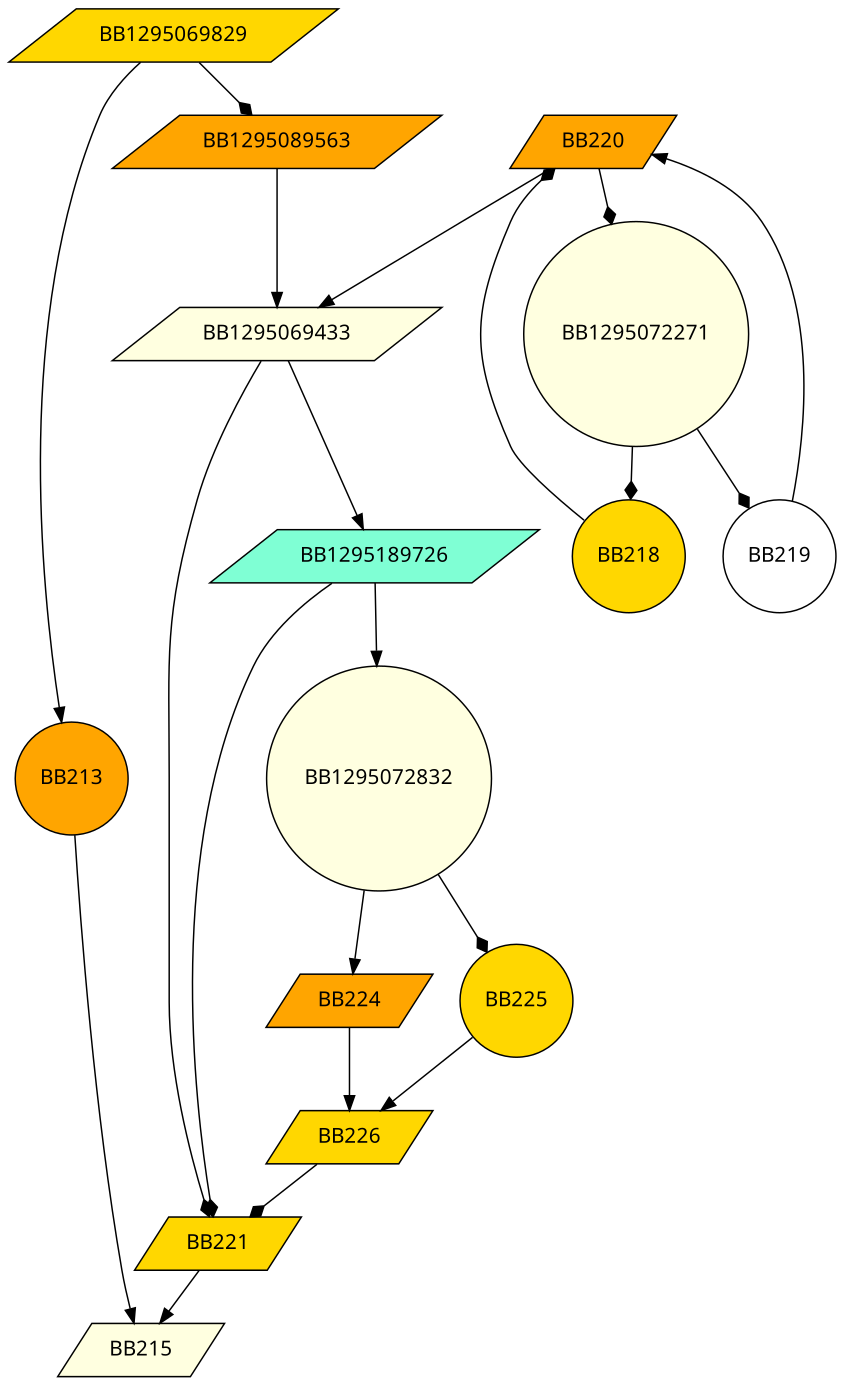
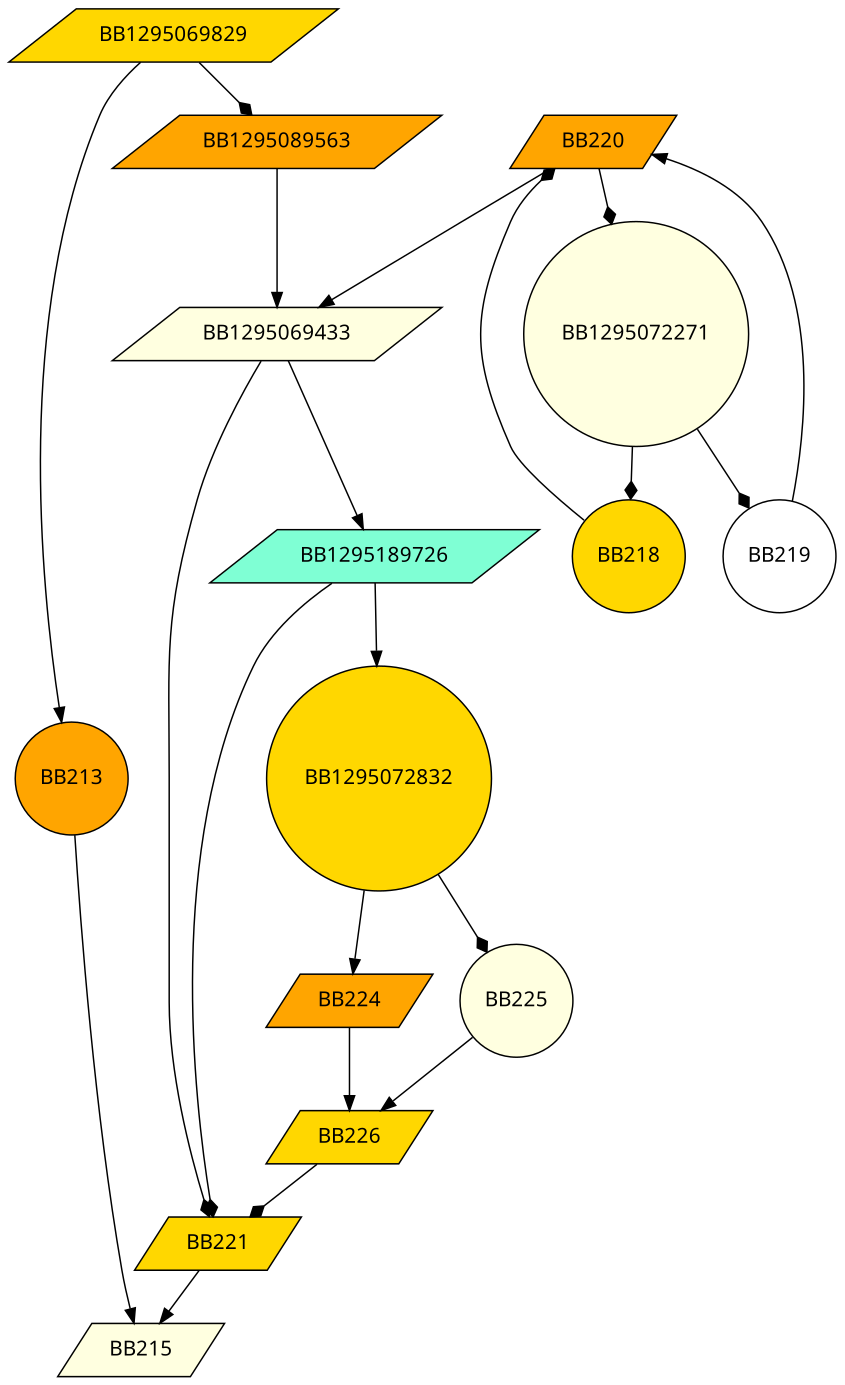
(379, 779) -> (379, 779)
(516, 1001) -> (516, 1001)
